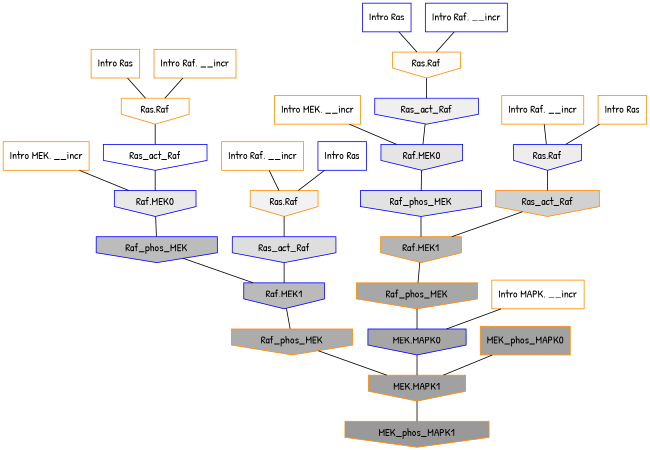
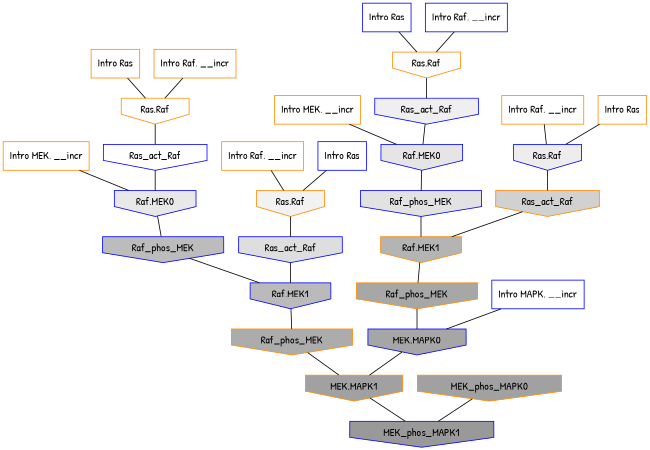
(538, 294) -> (538, 294)
(525, 341) -> (489, 387)
(468, 365) -> (455, 410)
(417, 433) -> (422, 433)
